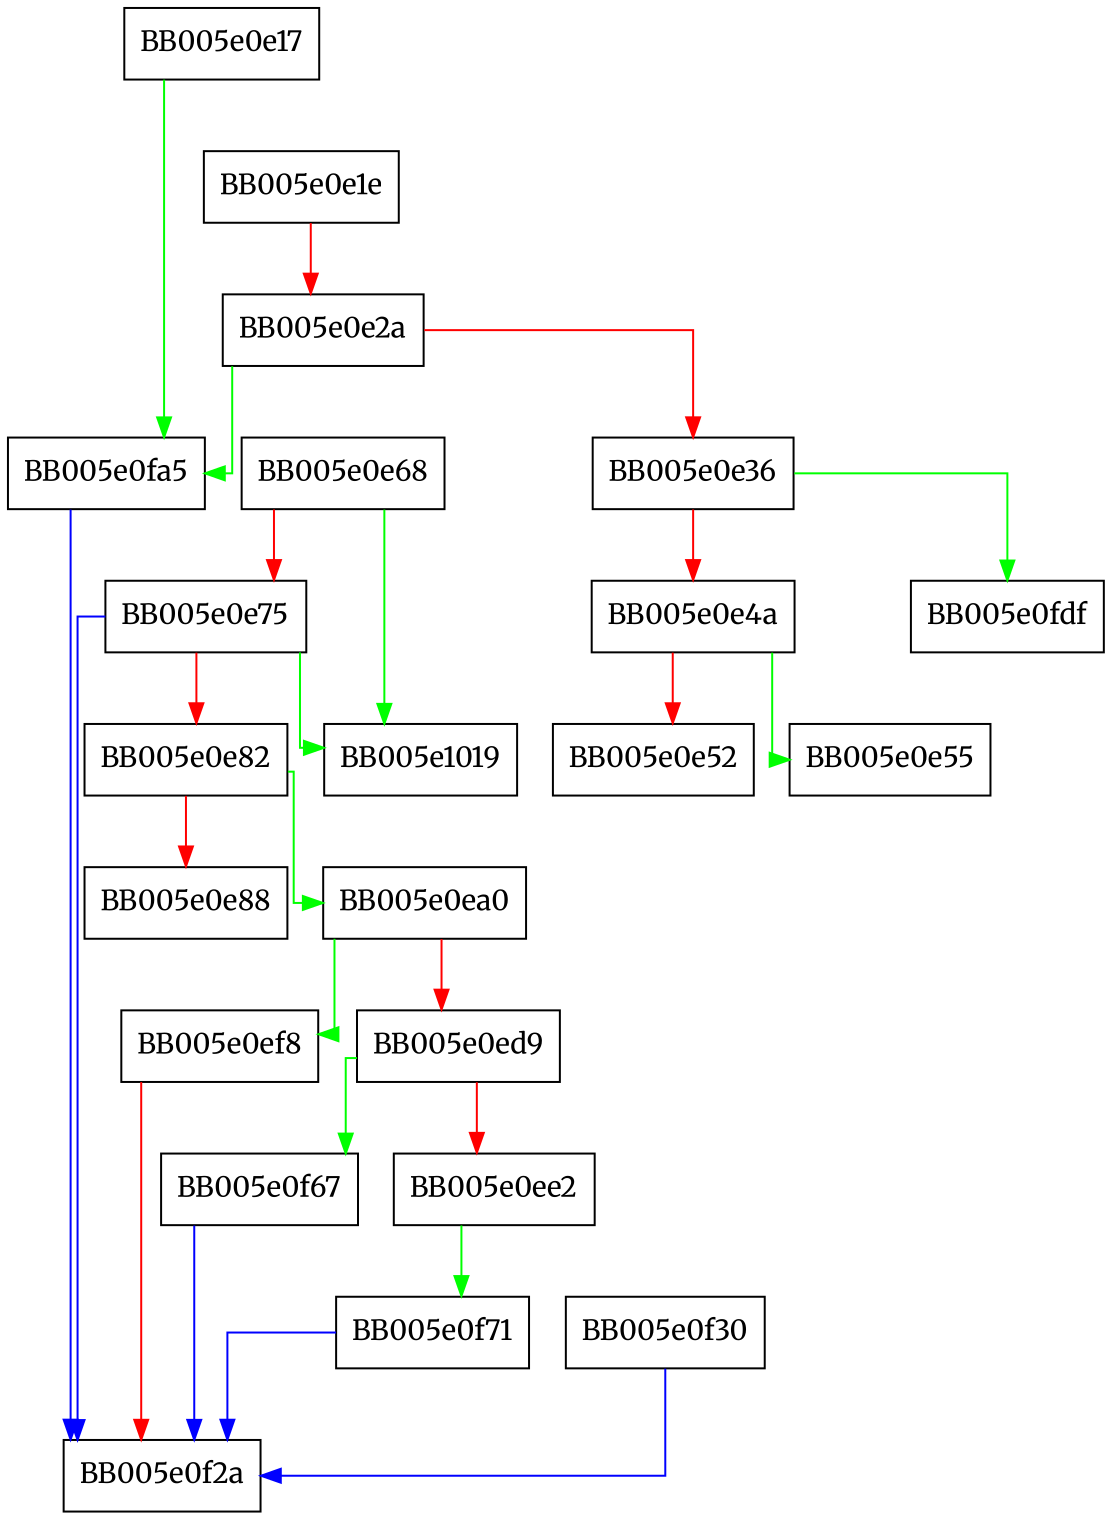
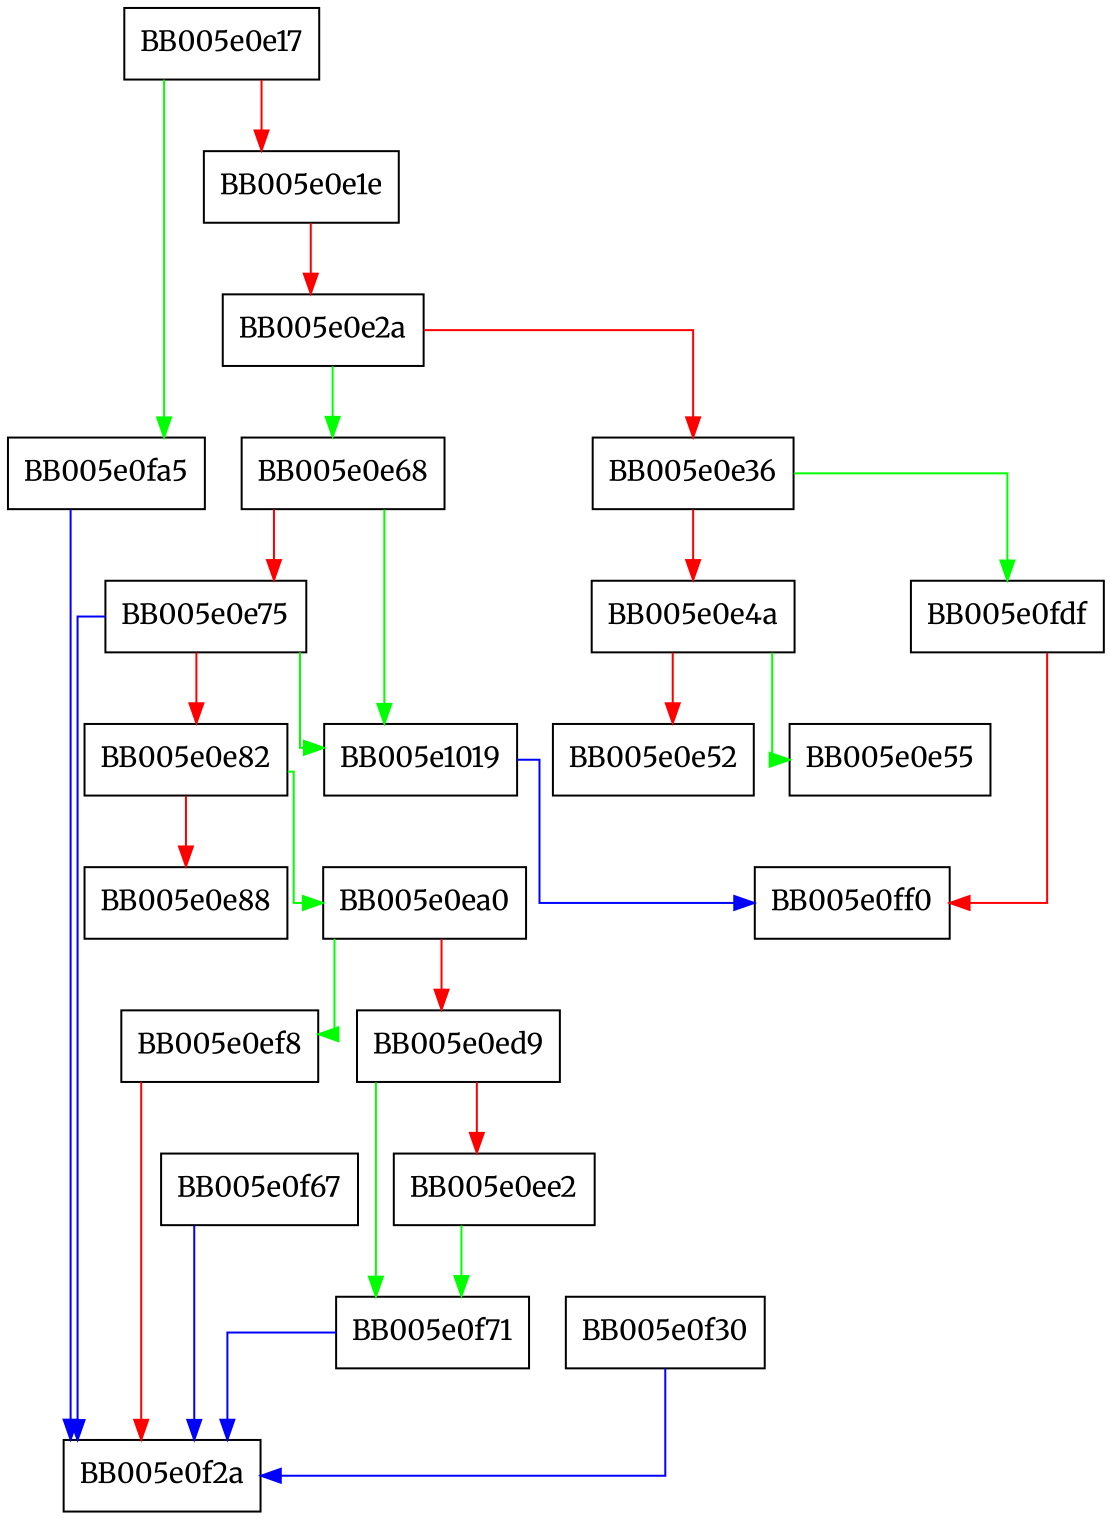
none -> (262, 105)
(232, 424) -> (333, 392)
none -> (852, 903)
(346, 1090) -> (376, 1180)
